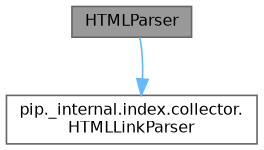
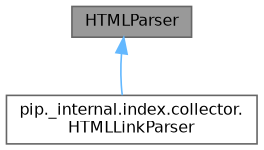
(142, 58) -> (121, 74)
